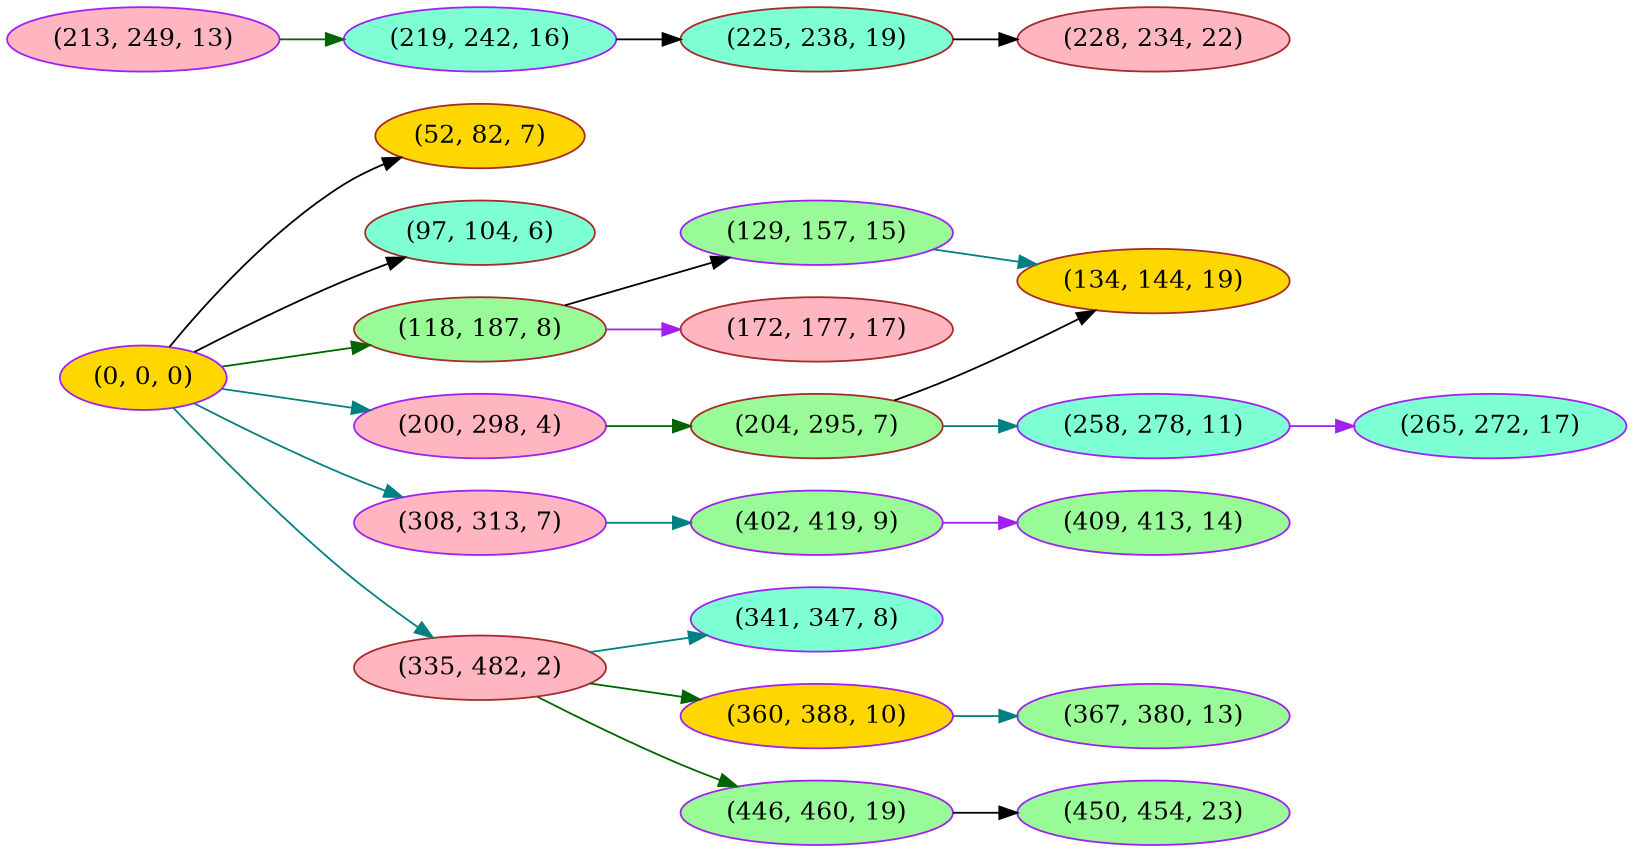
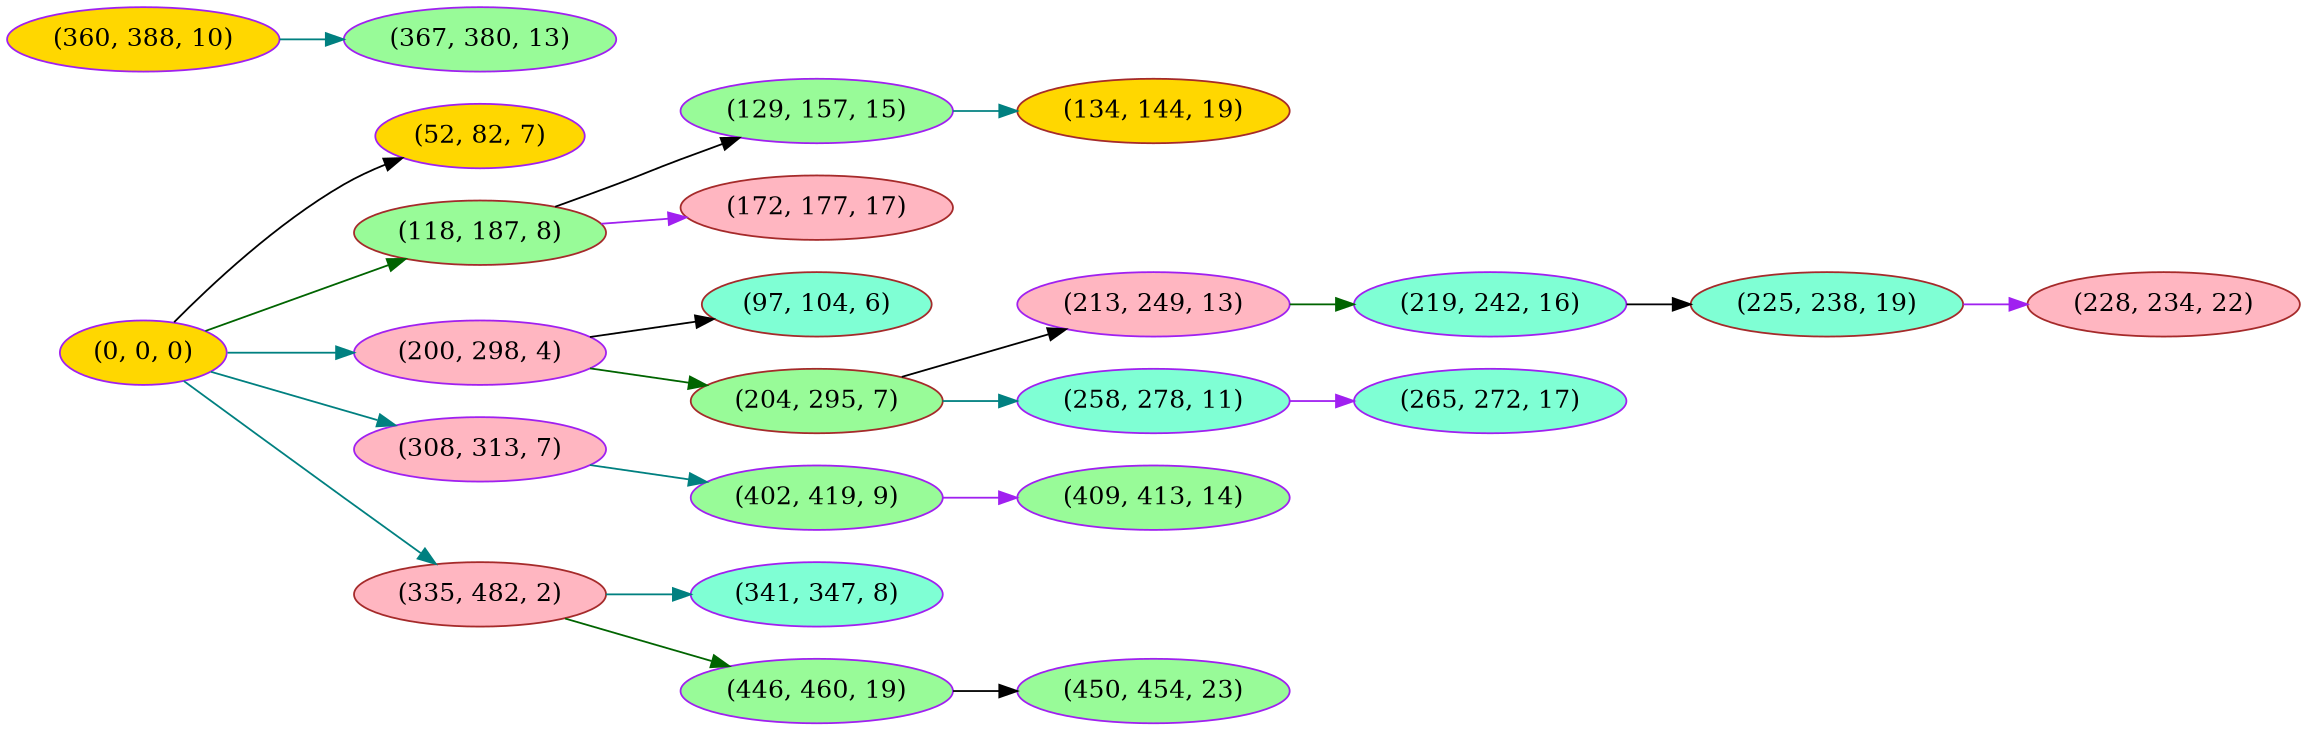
(976, 39) -> (1986, 304)
(480, 136) -> (480, 136)
(290, 305) -> (643, 329)
(988, 362) -> (975, 356)
(636, 690) -> none
